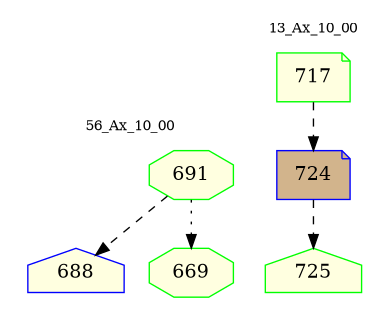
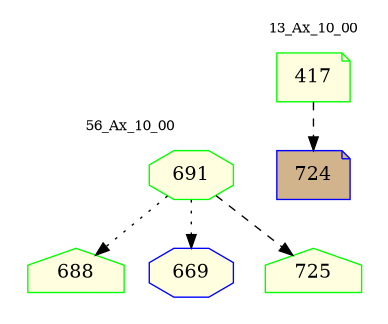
(313, 77) -> (313, 77)
(313, 217) -> (236, 211)
(137, 221) -> (137, 221)
(76, 273) -> (76, 273)
(191, 273) -> (191, 273)
